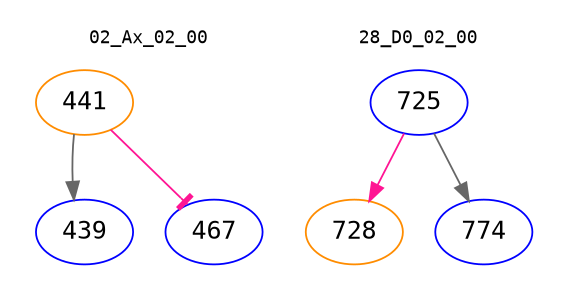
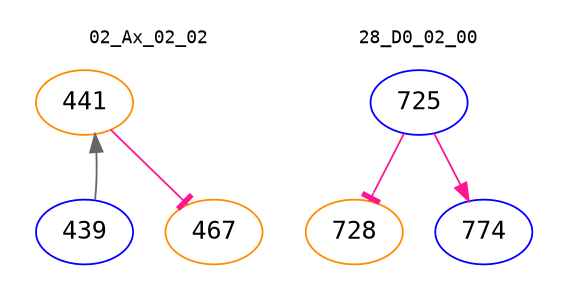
(149, 39) -> (149, 39)
(73, 158) -> (97, 176)
(447, 159) -> (447, 159)
(389, 163) -> (389, 163)
(214, 232) -> (214, 232)
